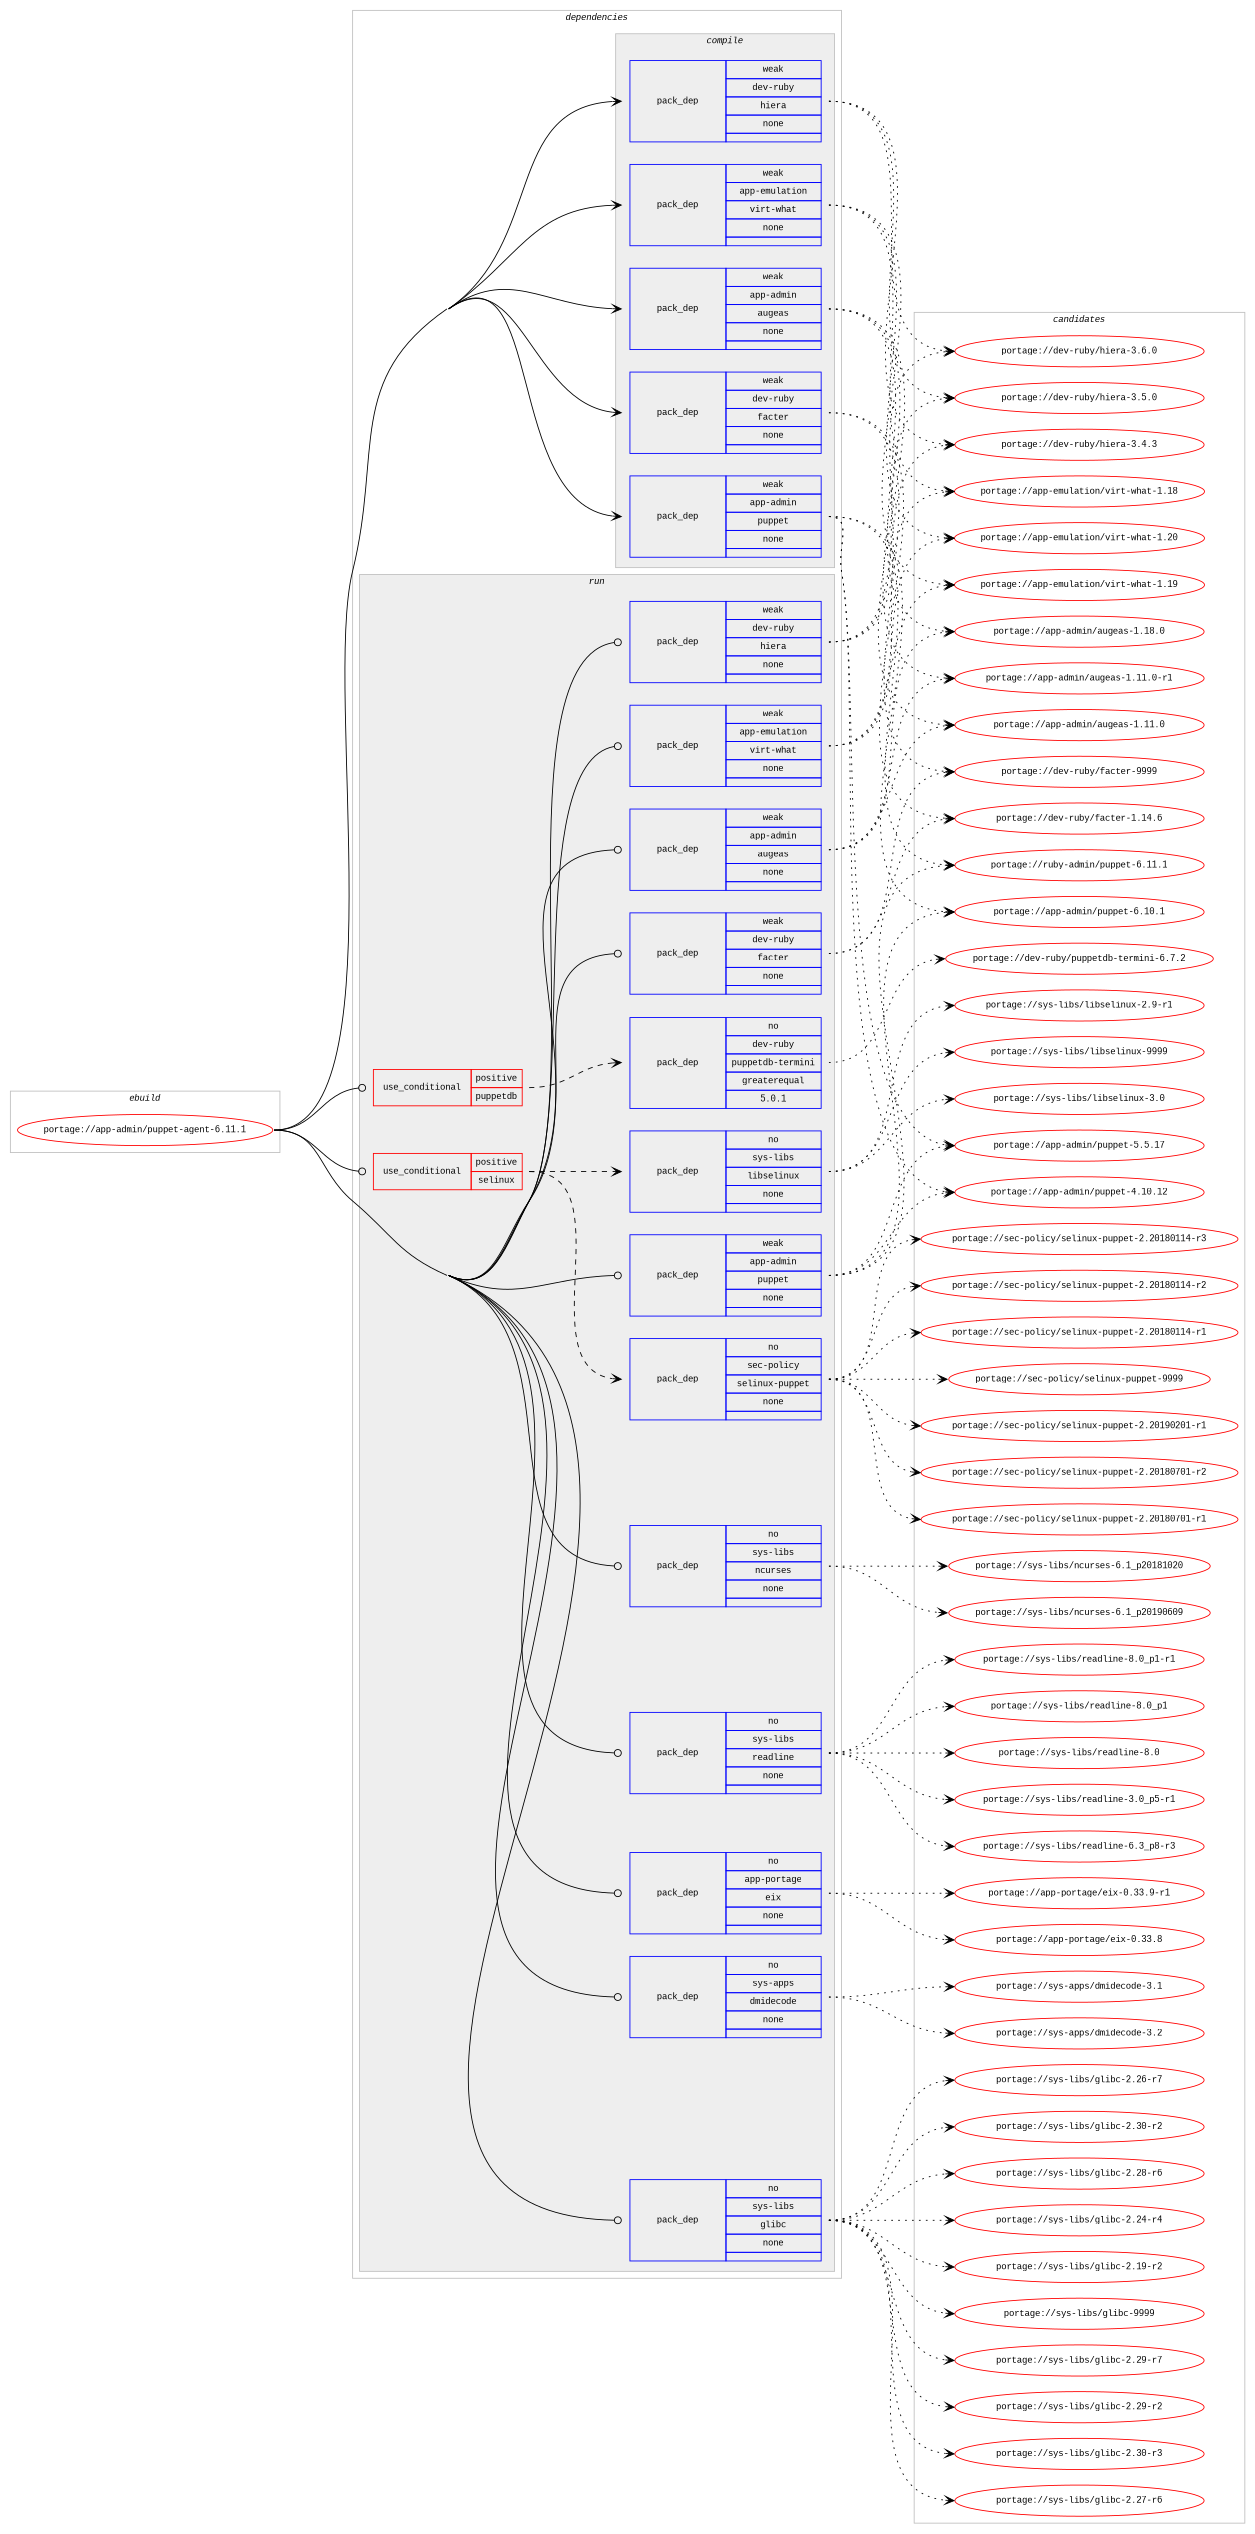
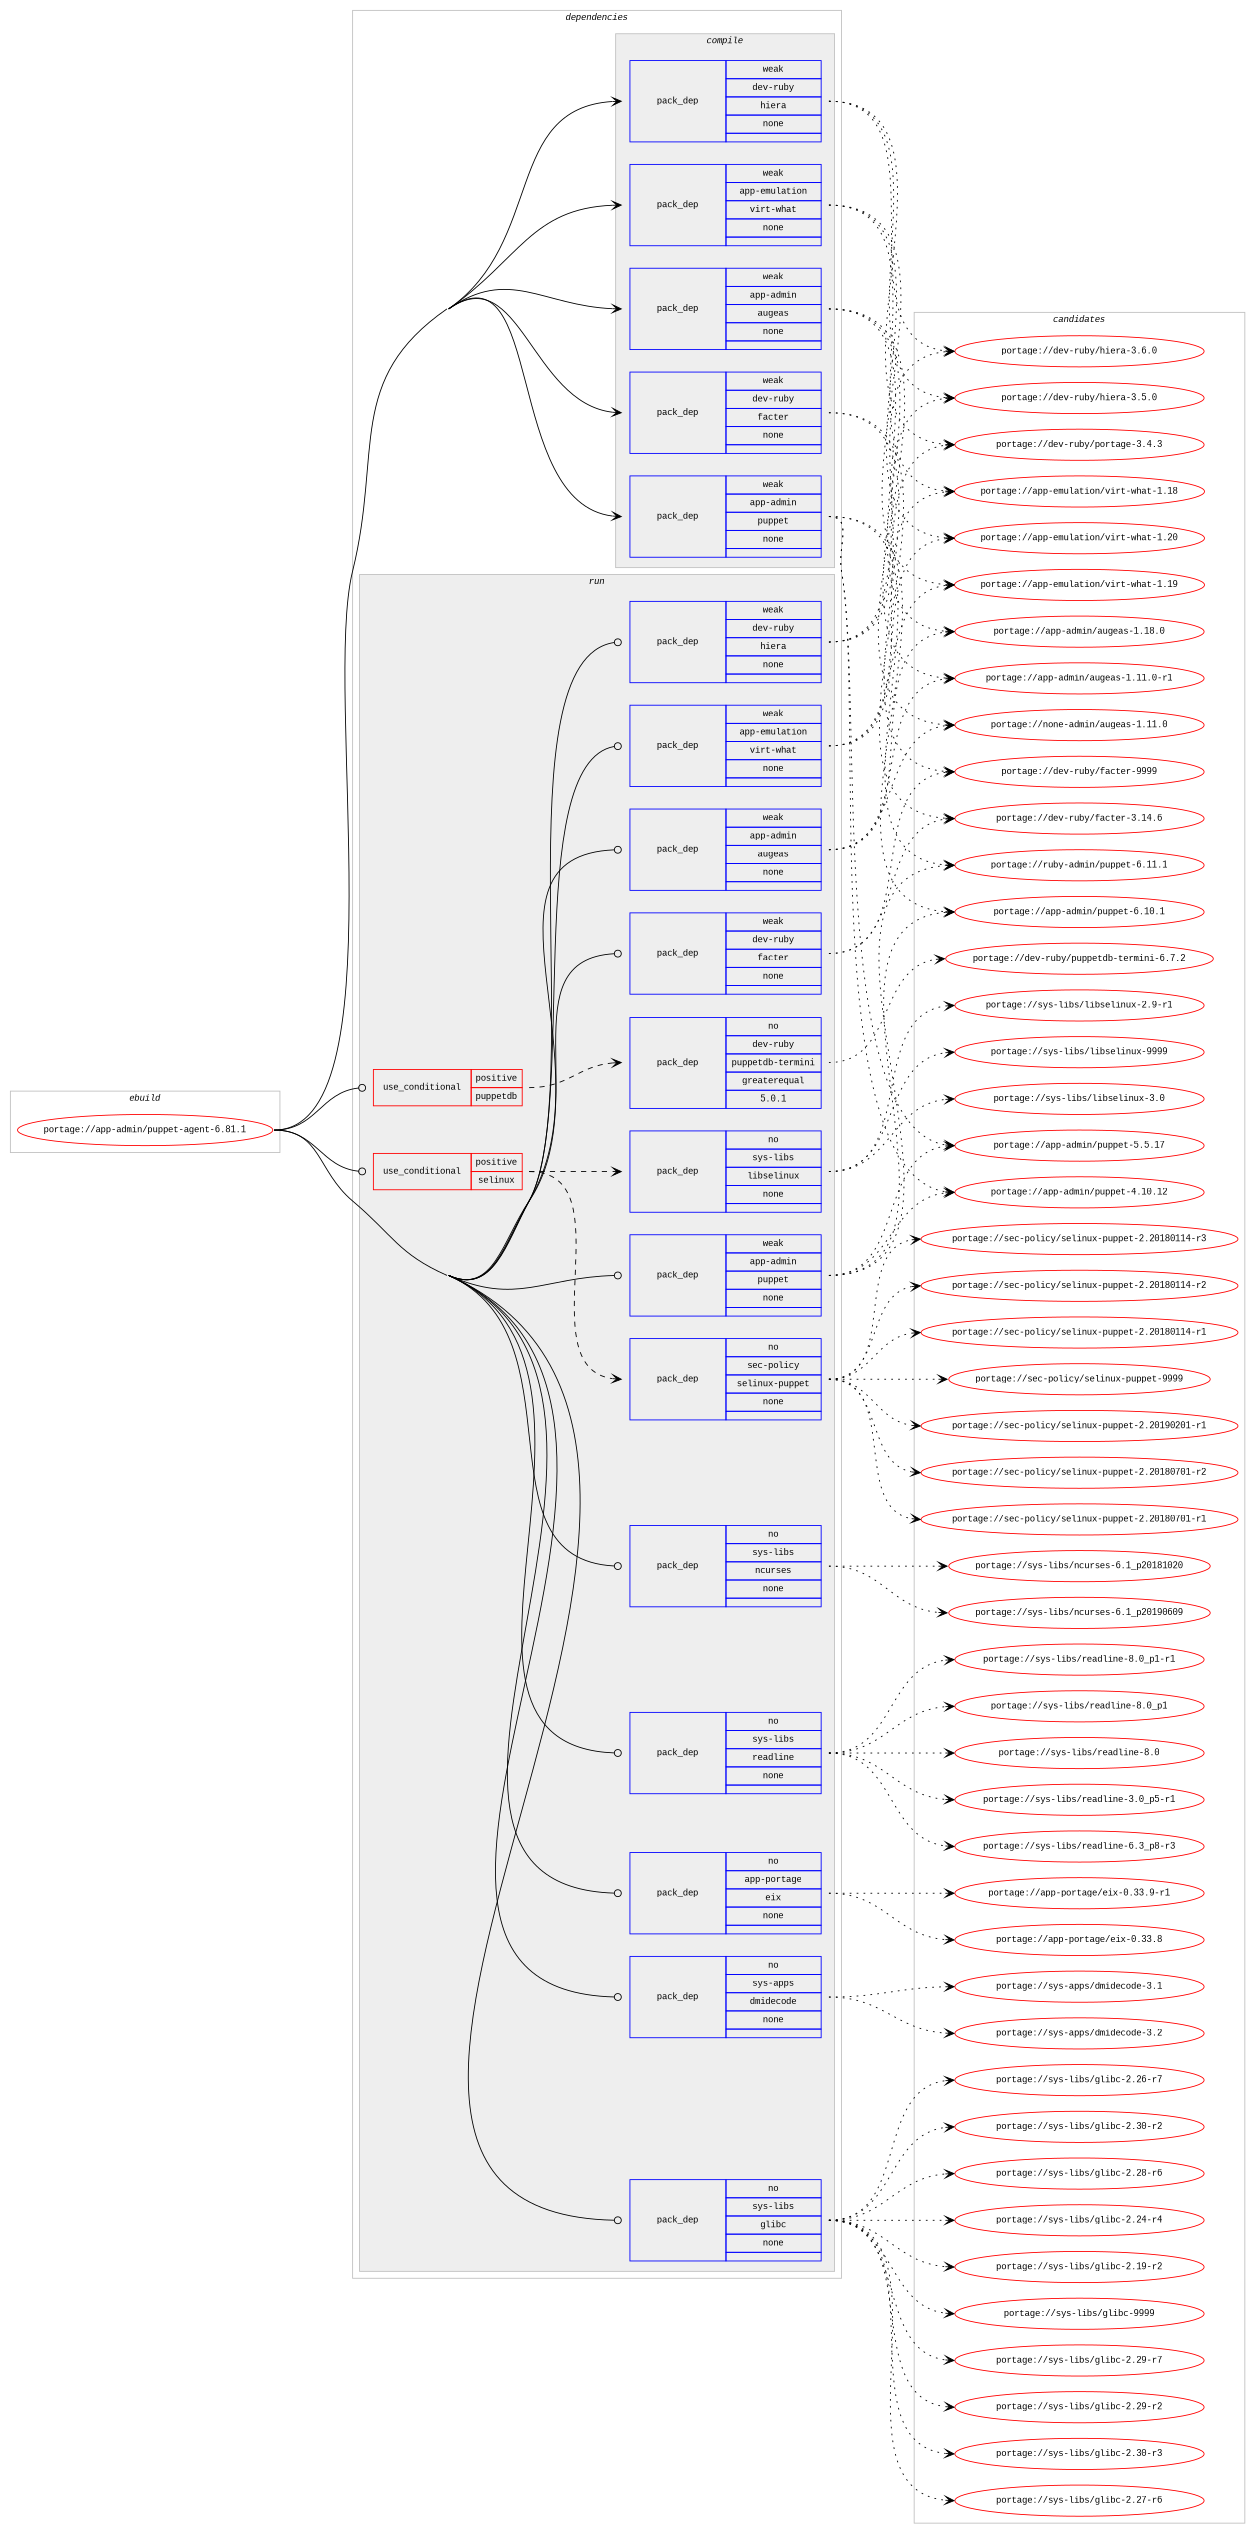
(1080, 445) -> (1080, 445)
(1080, 725) -> (1080, 725)
(1080, 819) -> (1080, 819)
(145, 1130) -> (145, 1130)
